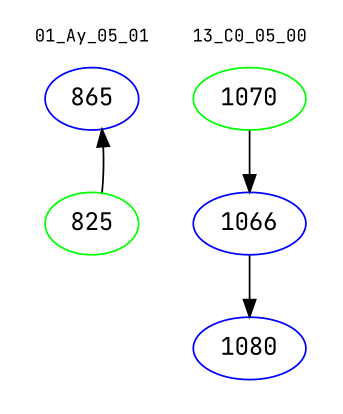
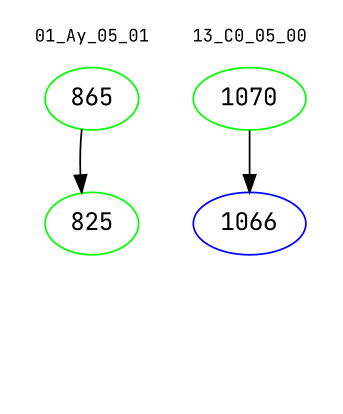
(92, 99) -> (92, 99)
(103, 170) -> (80, 152)
(250, 348) -> none
